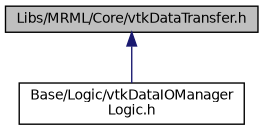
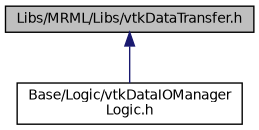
(132, 19) -> (130, 19)
